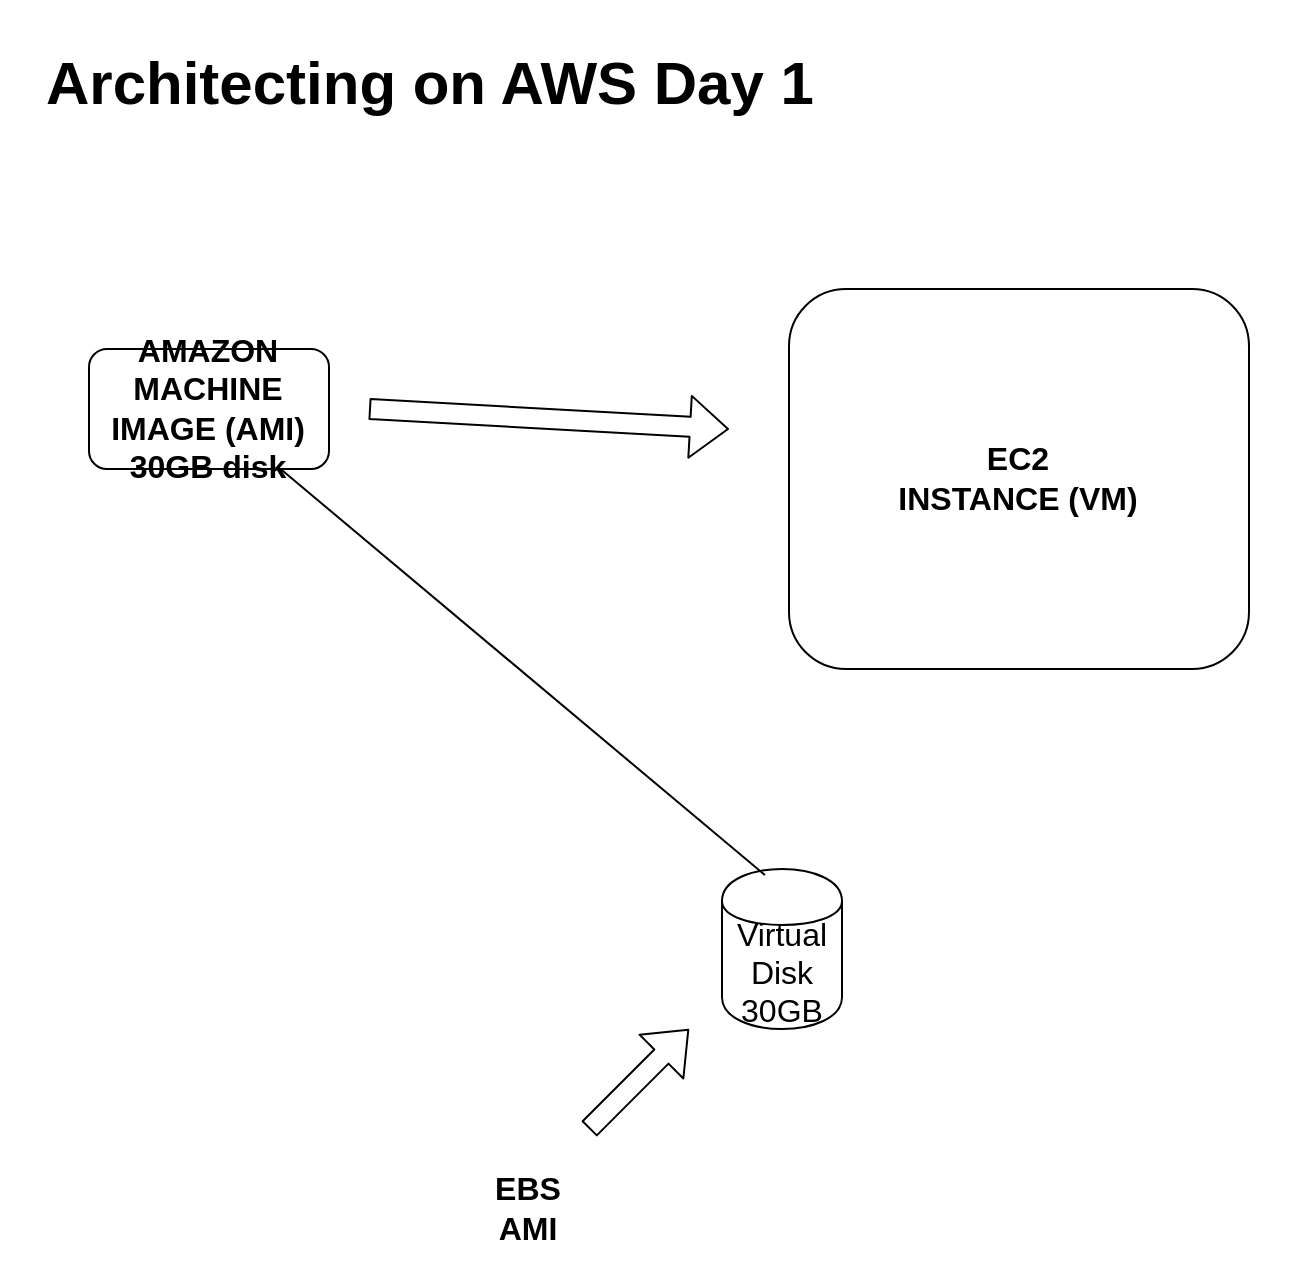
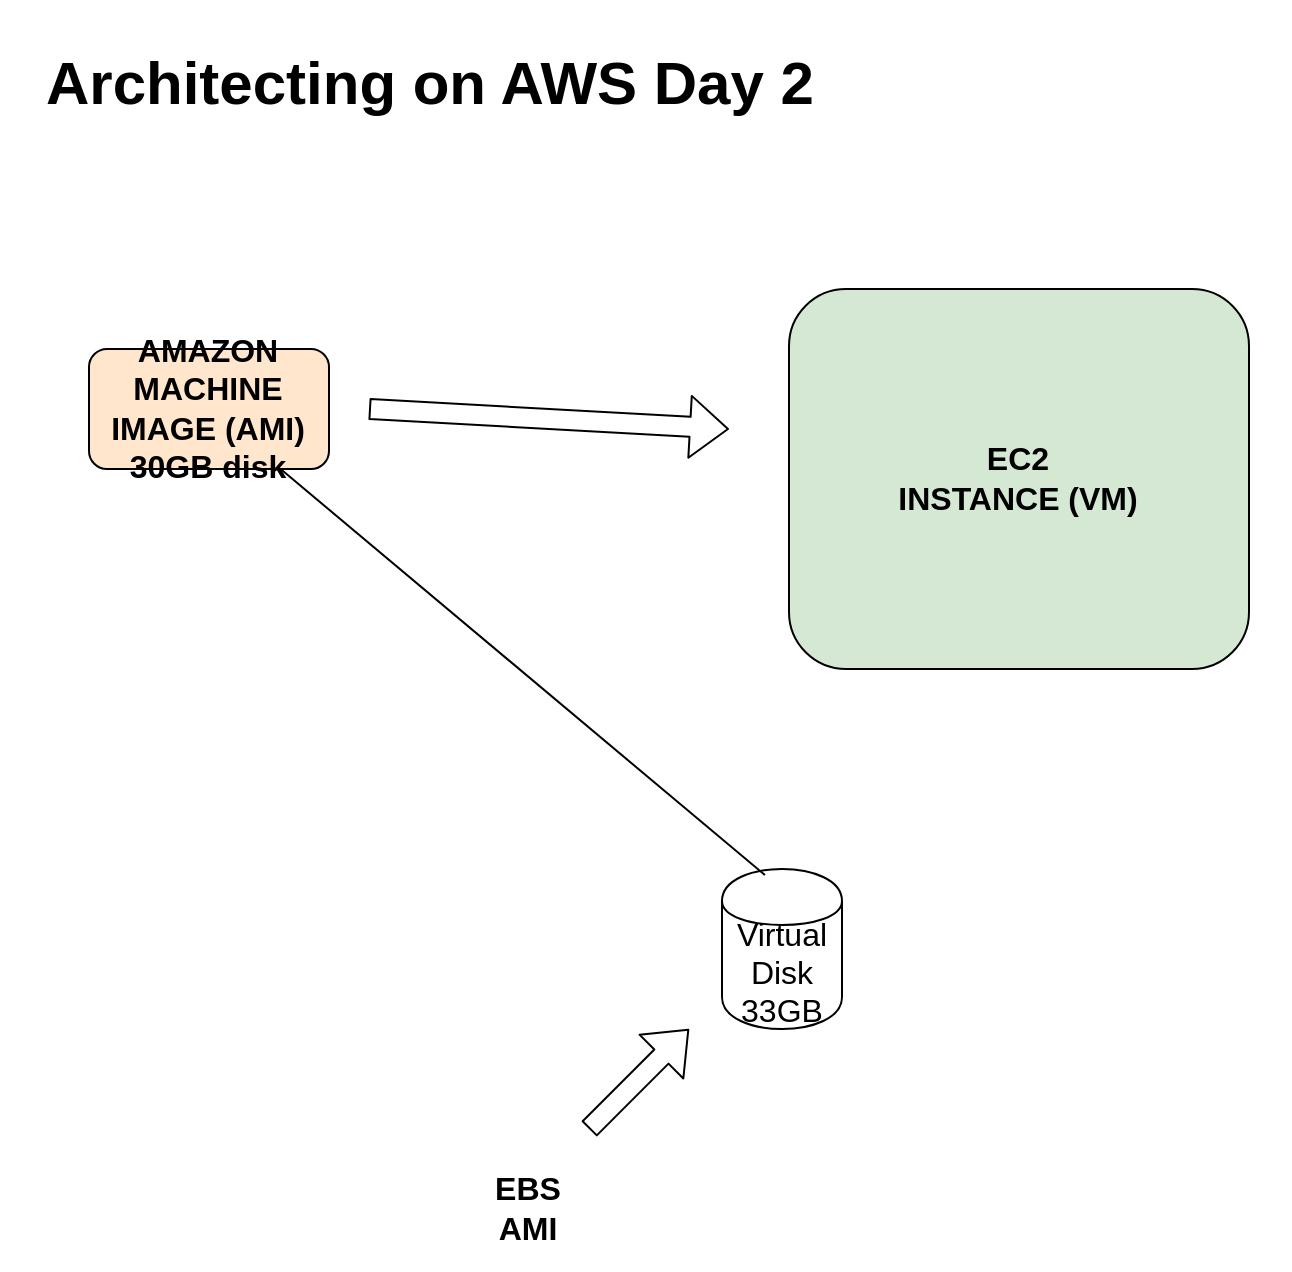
(420, 85) -> (420, 85)
(209, 409) -> (209, 409)
(1019, 479) -> (1019, 479)
(783, 973) -> (783, 973)
